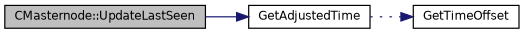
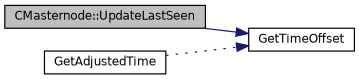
(221, 17) -> (220, 30)
